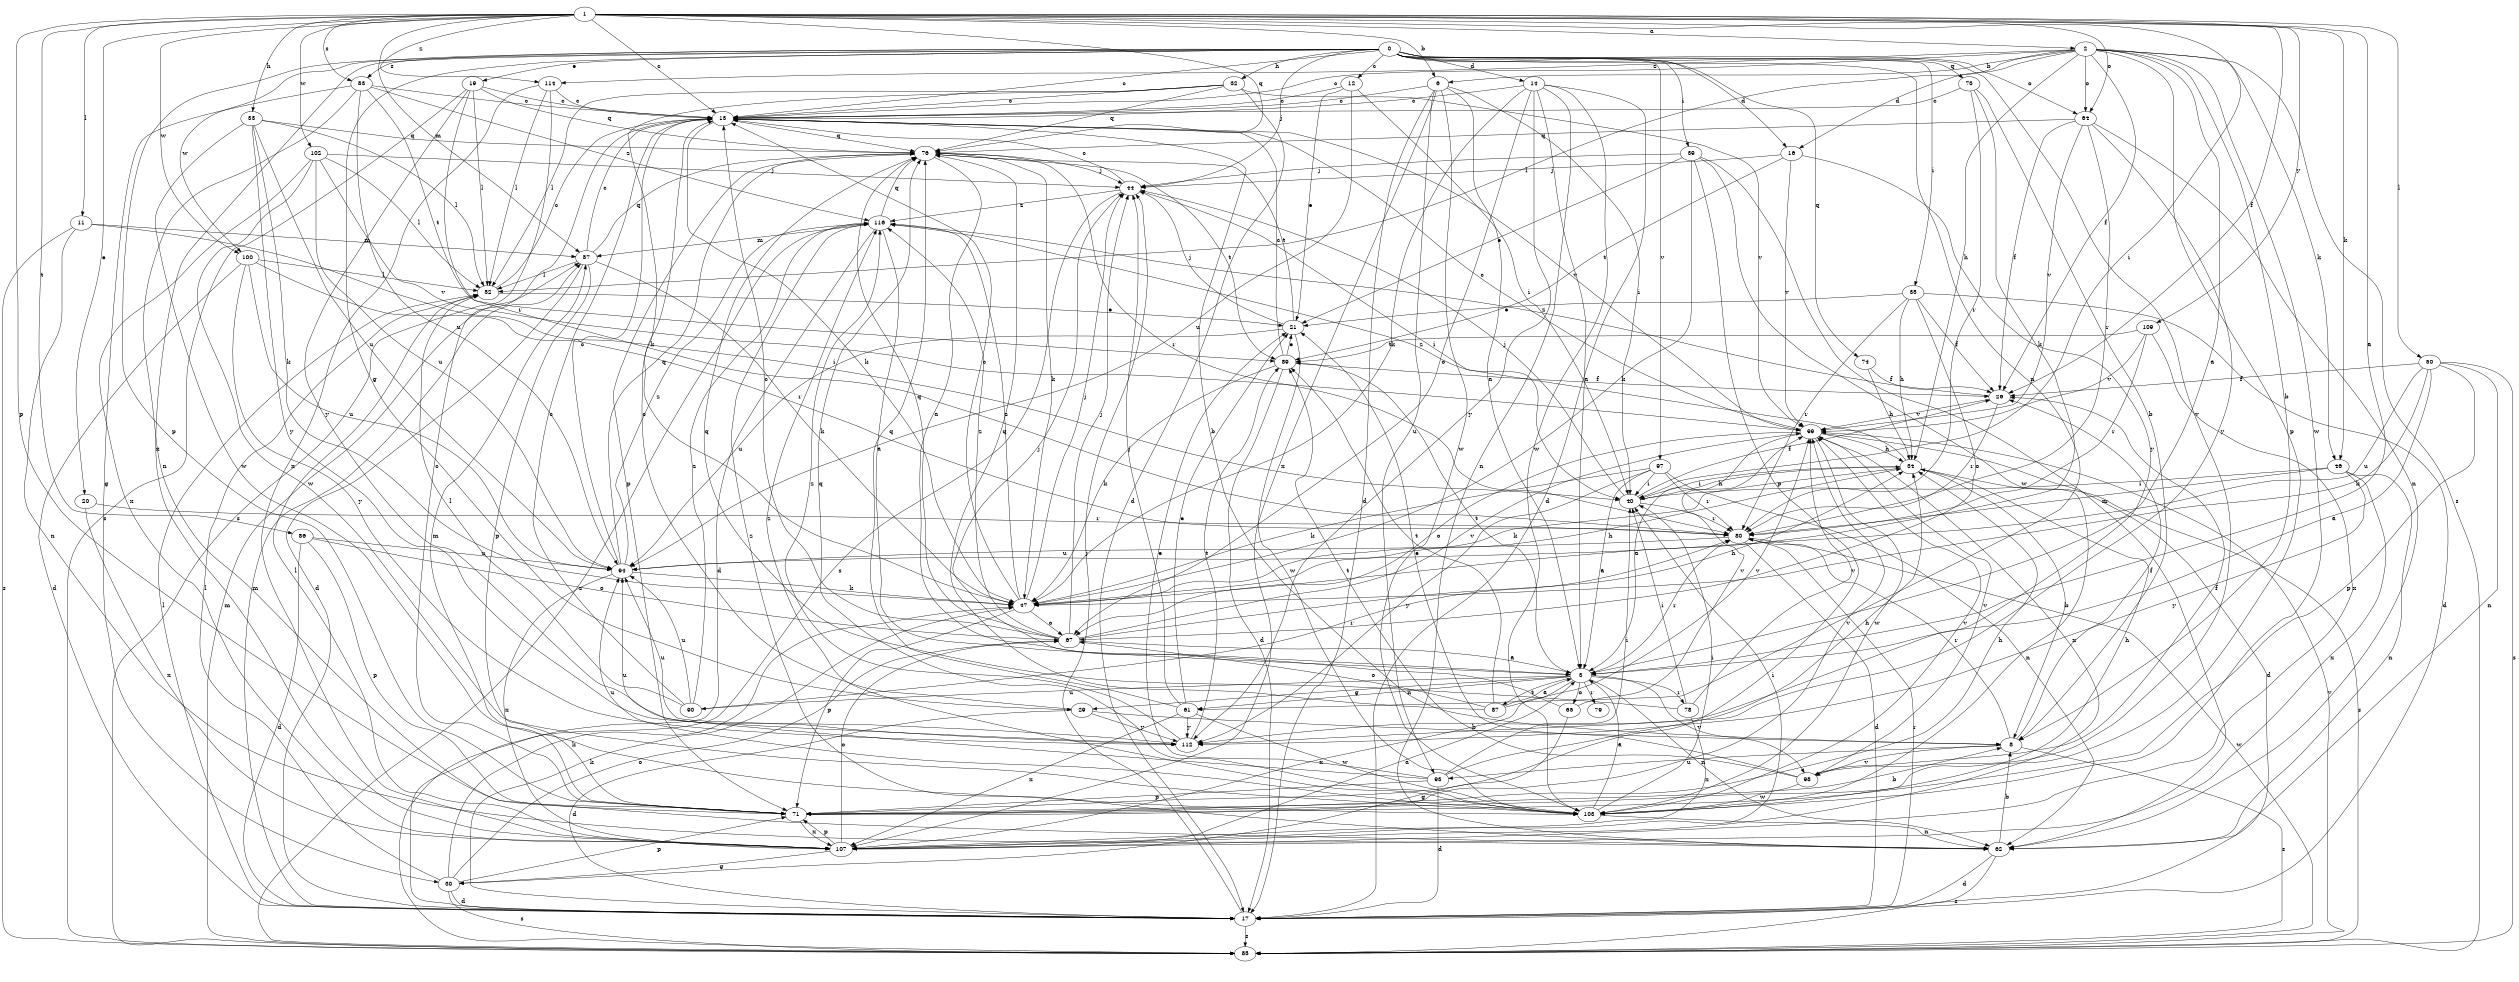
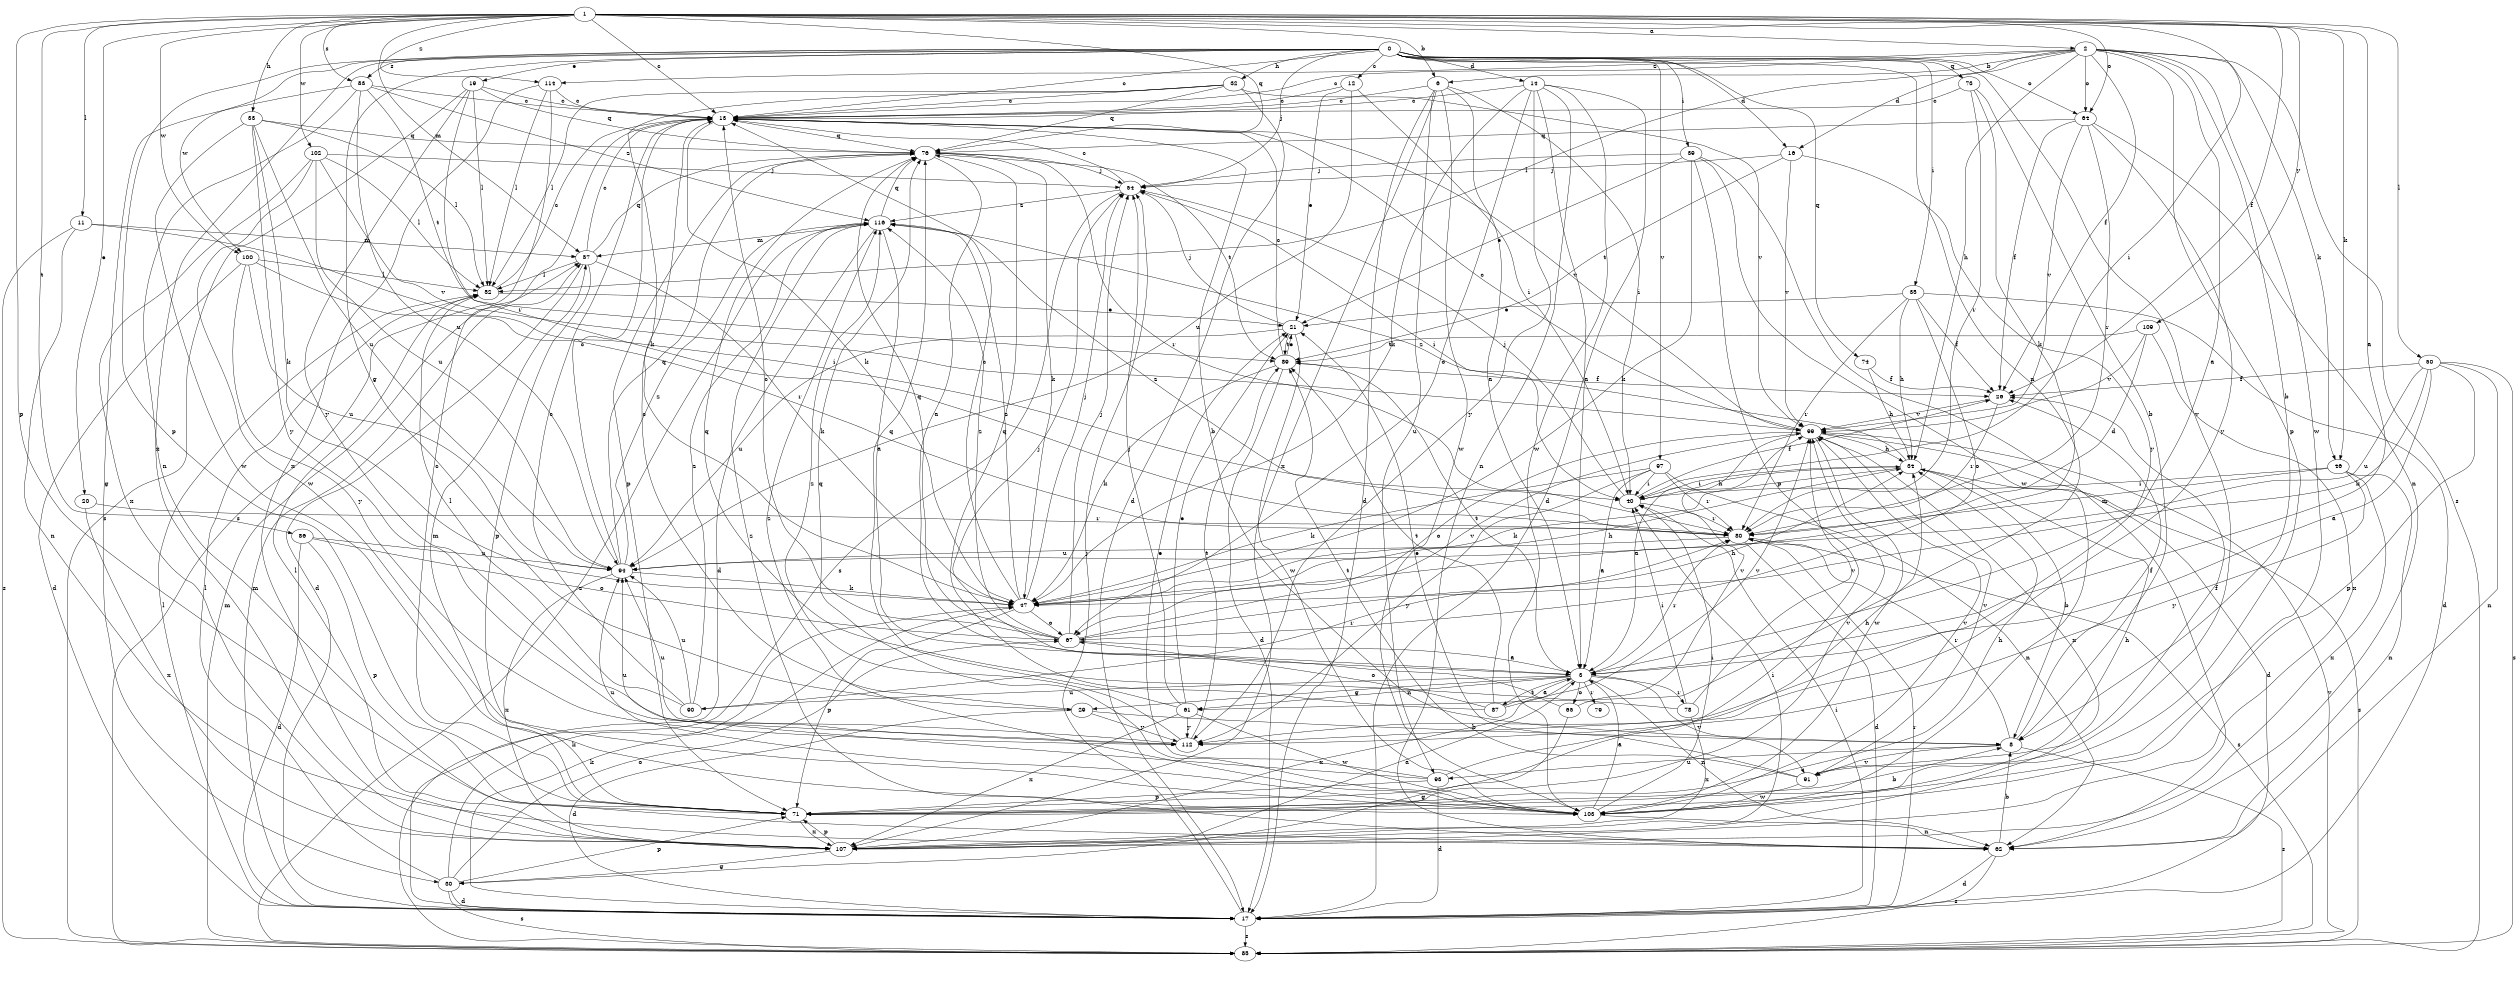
(1172, 163) -> (1286, 342)
(1130, 188) -> (1130, 188)
(1472, 301) -> (1277, 465)
(2113, 432) -> (2113, 432)
(882, 679) -> none
(1618, 706) -> (1795, 901)
(2239, 745) -> (2239, 745)
(1807, 780) -> (1807, 780)
